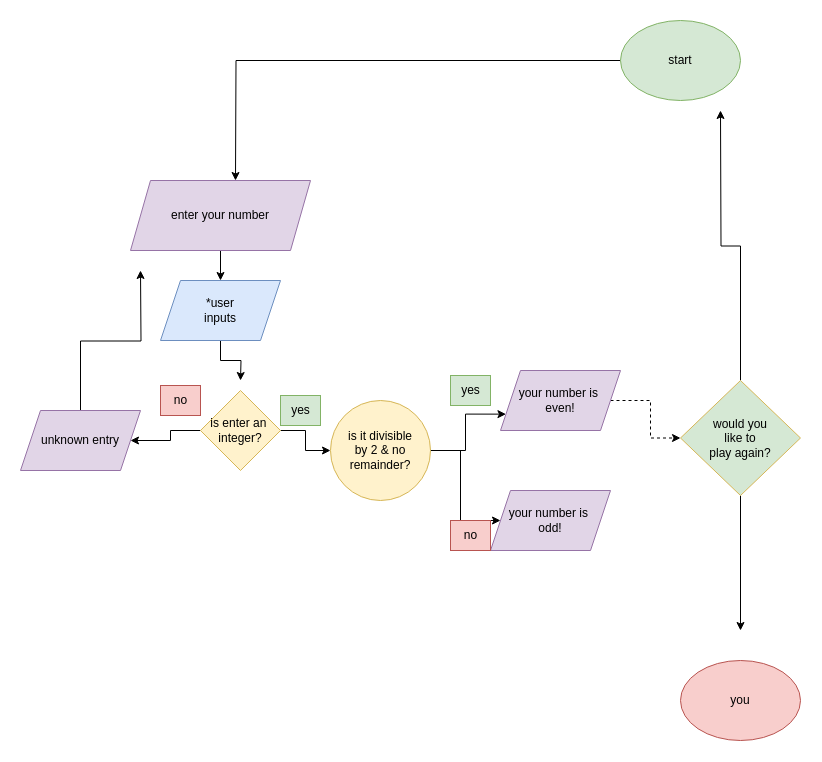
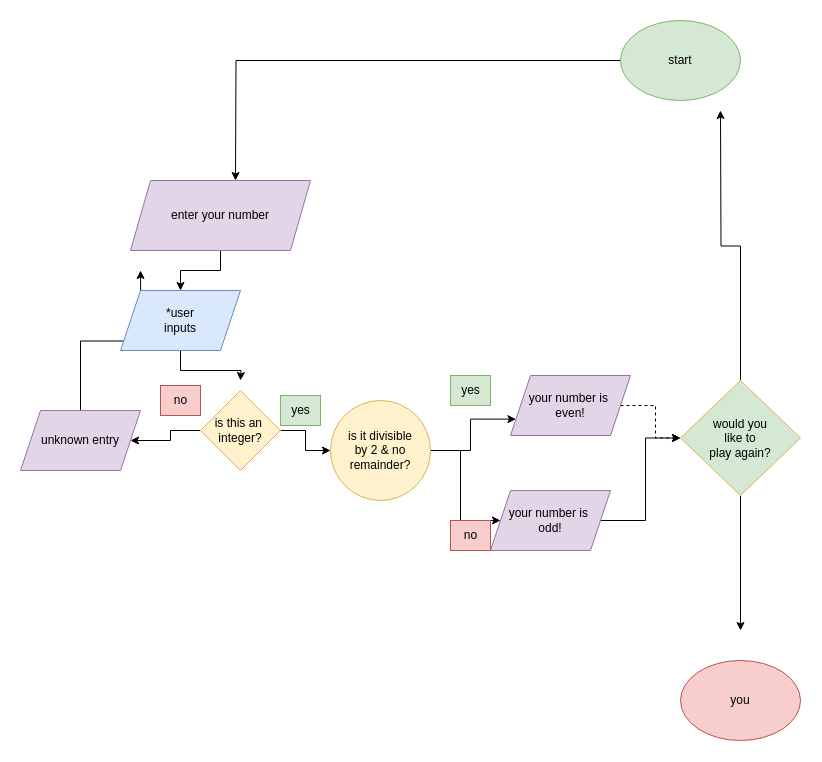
(221, 311) -> (181, 321)
(561, 401) -> (571, 406)
(241, 431) -> (241, 431)
none -> (646, 501)
